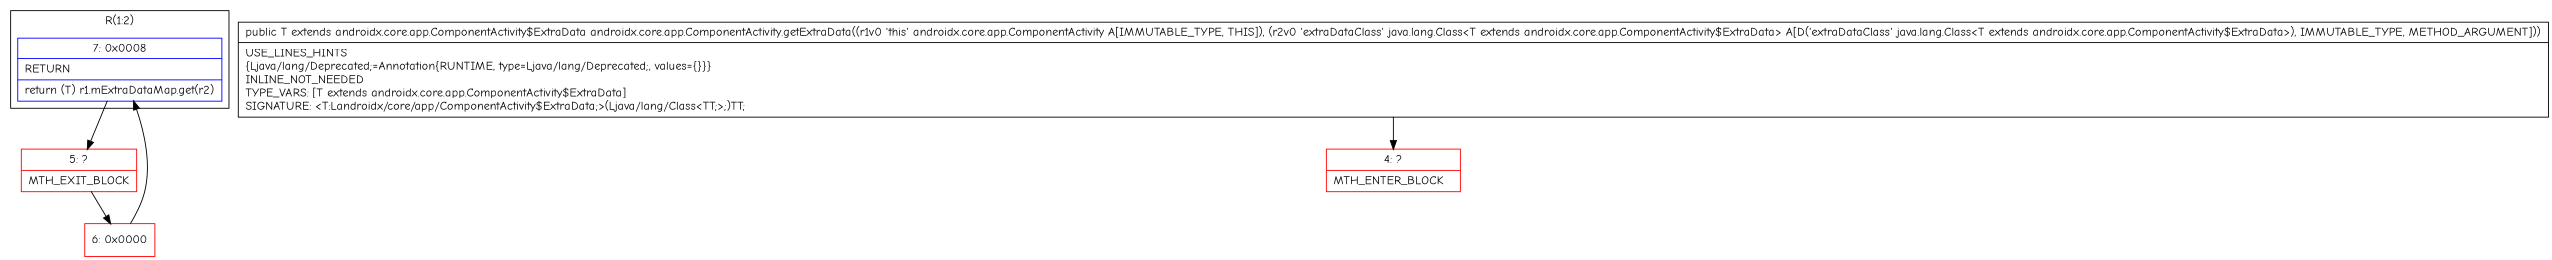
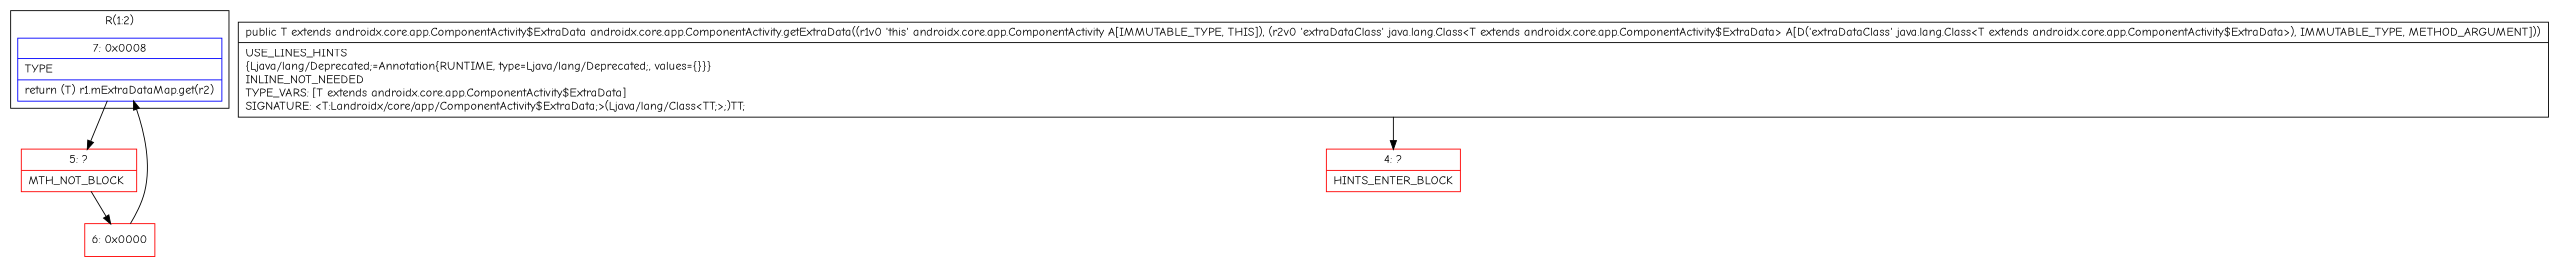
(48, 69) -> (39, 69)
(79, 181) -> (76, 181)
(1388, 181) -> (1393, 181)
